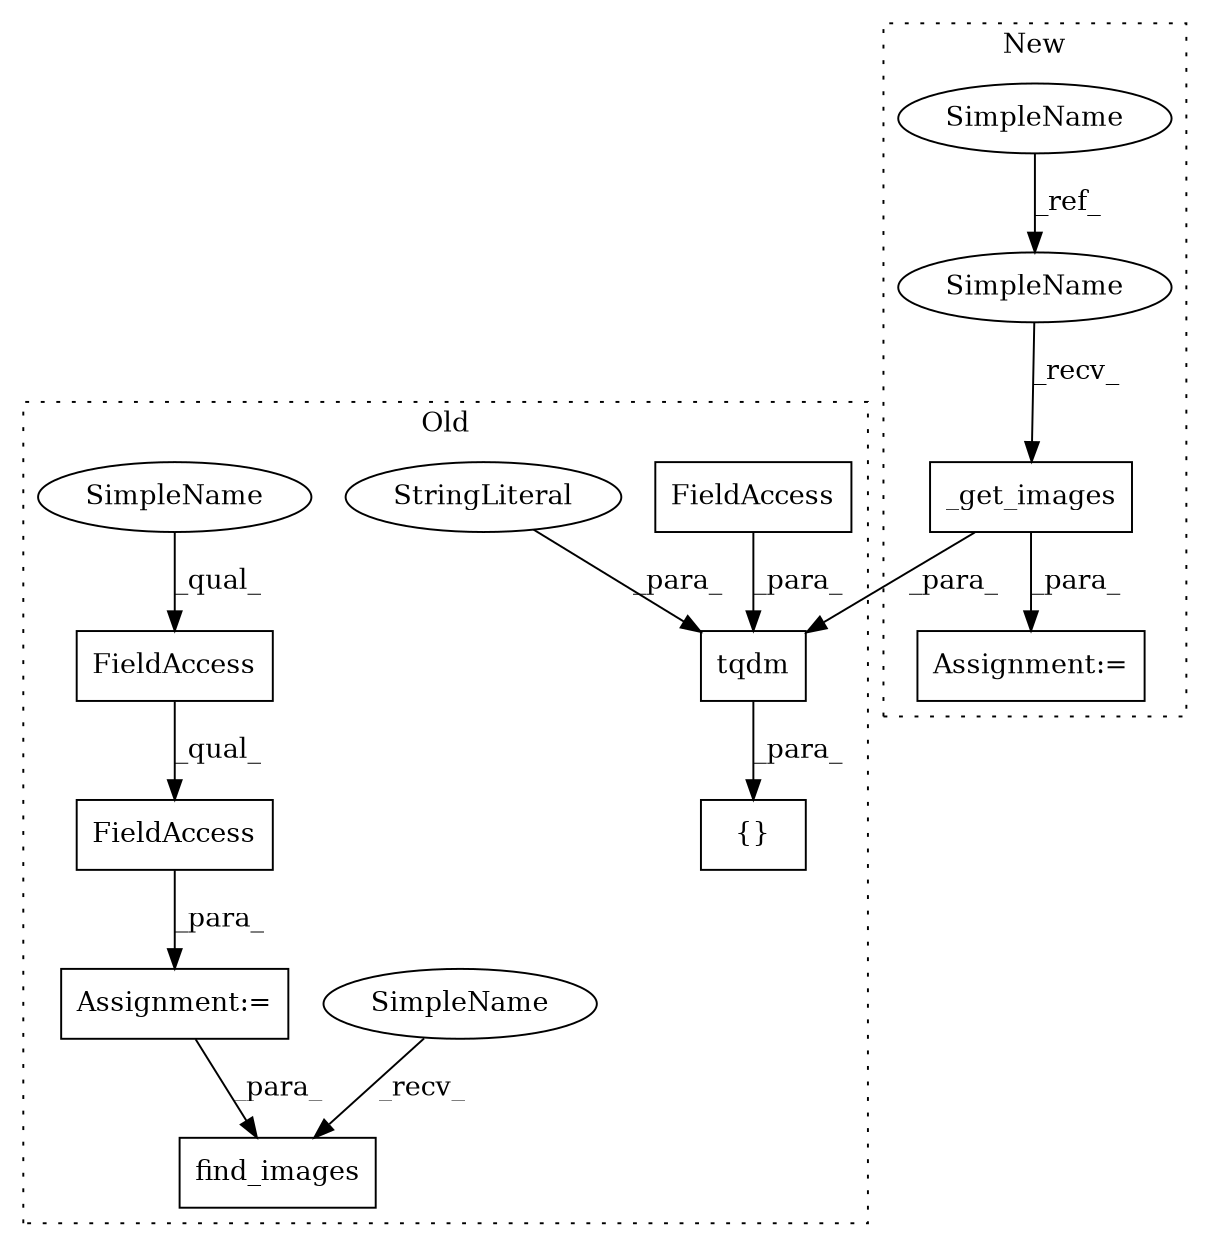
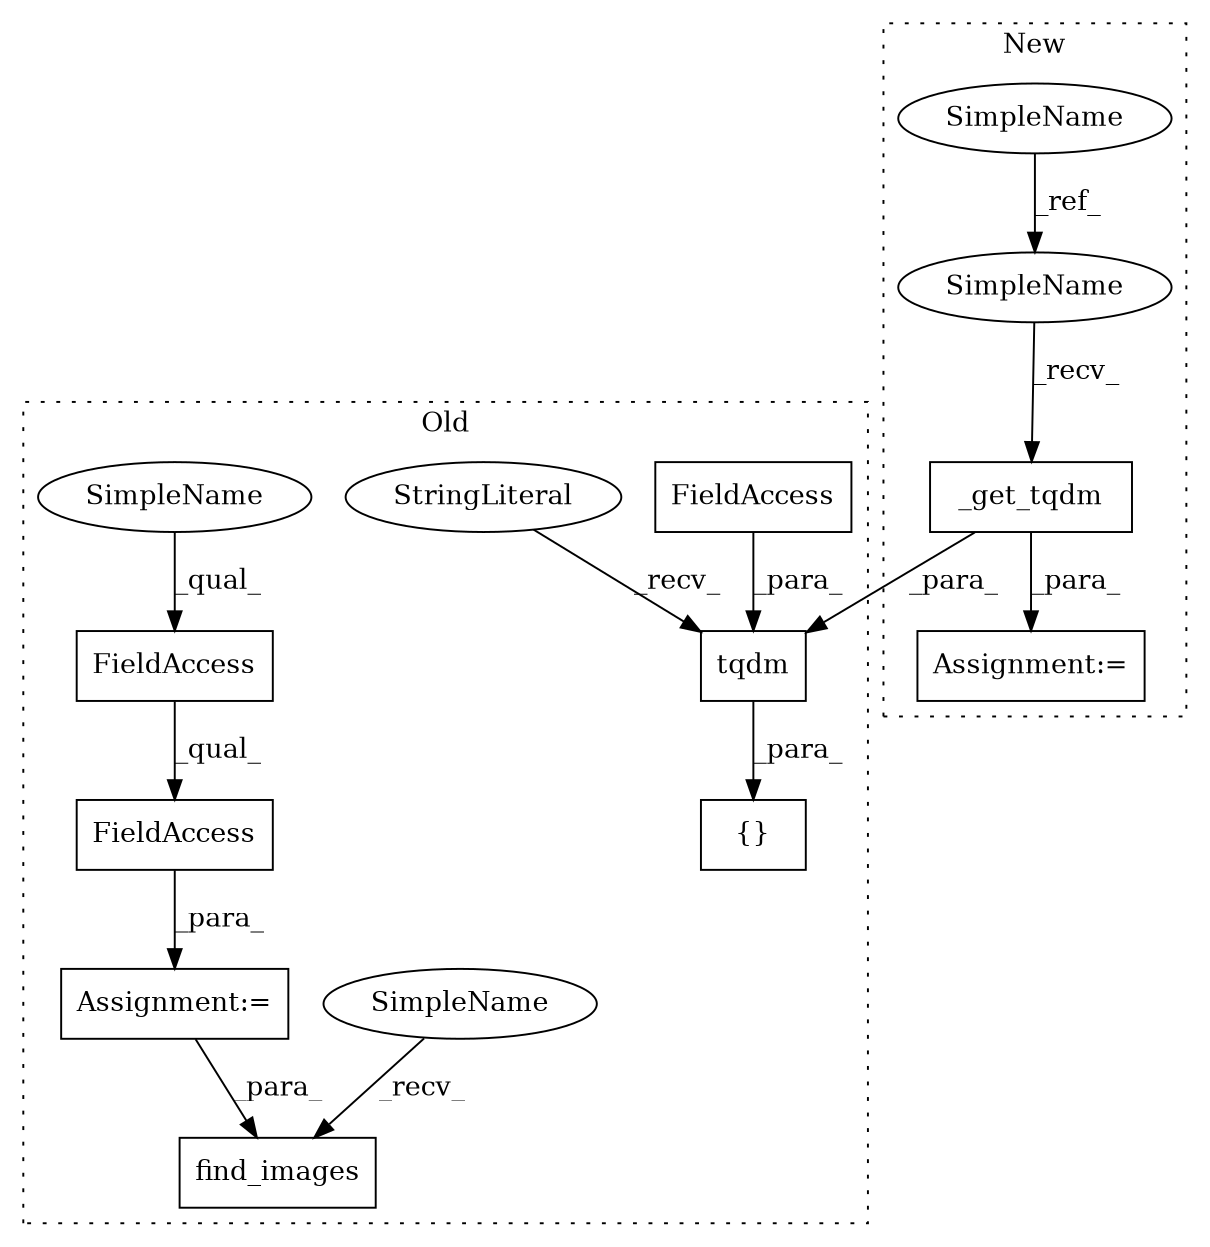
(1031, 497) -> (1031, 497)
(678, 582) -> (678, 582)
